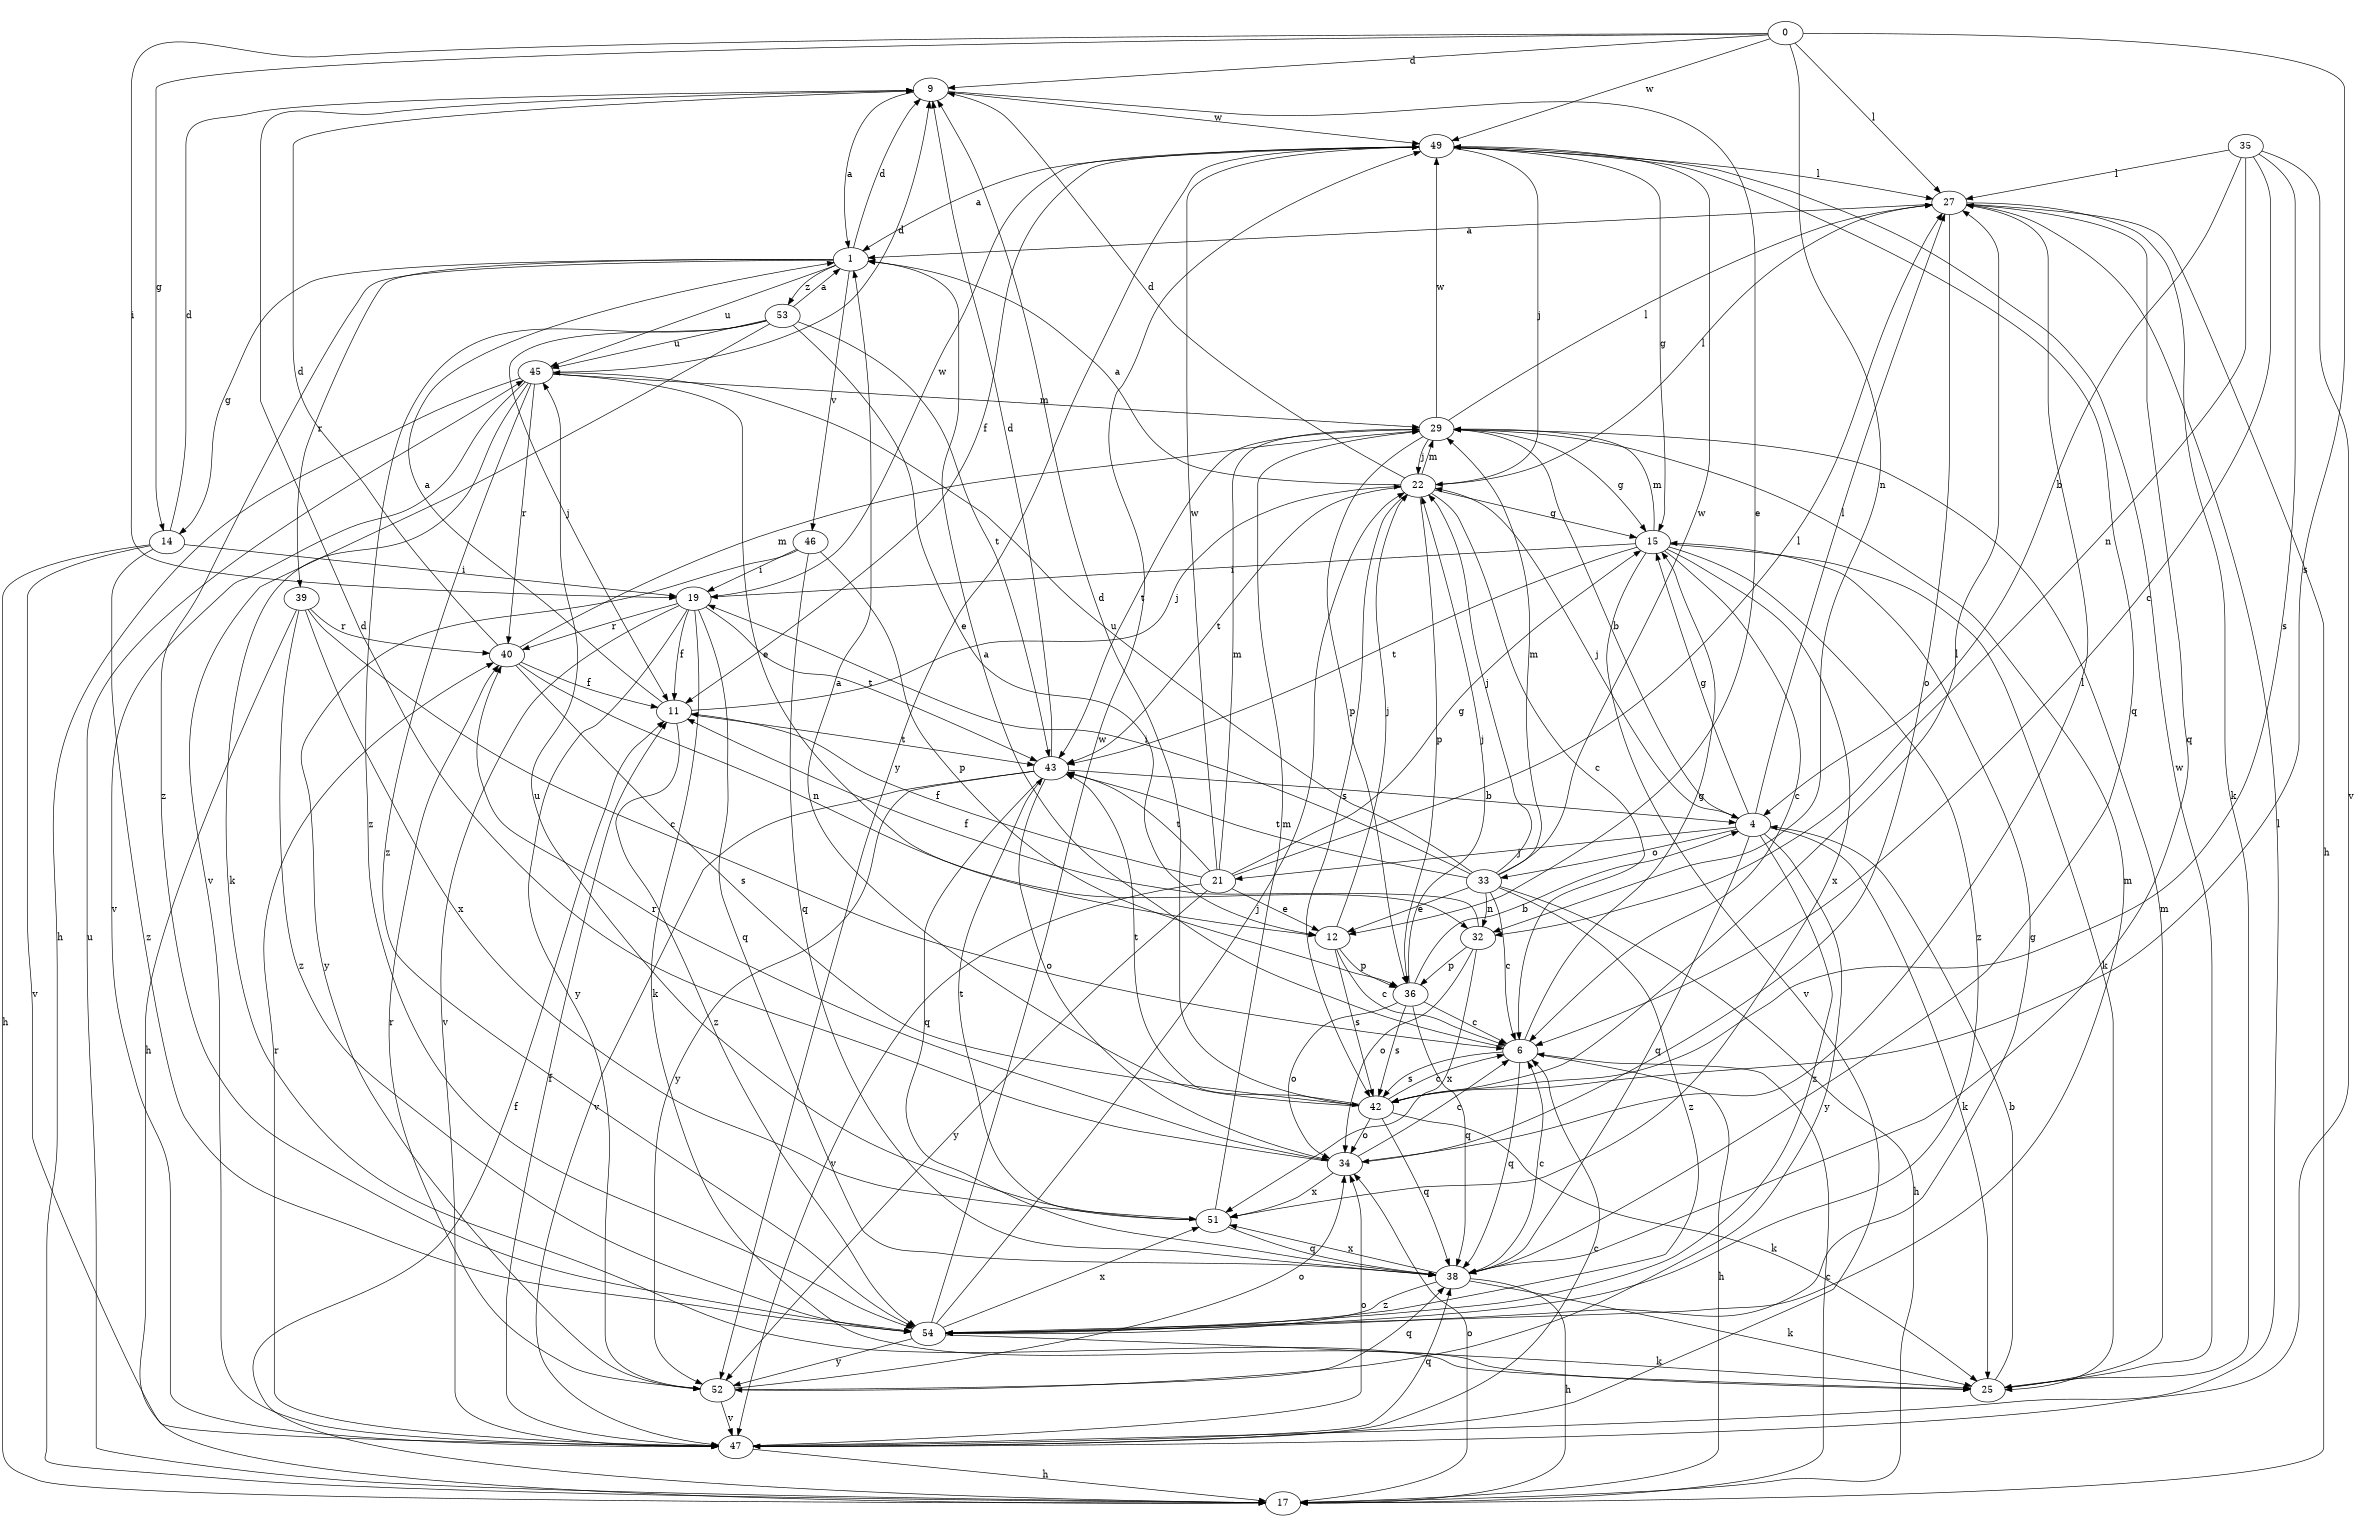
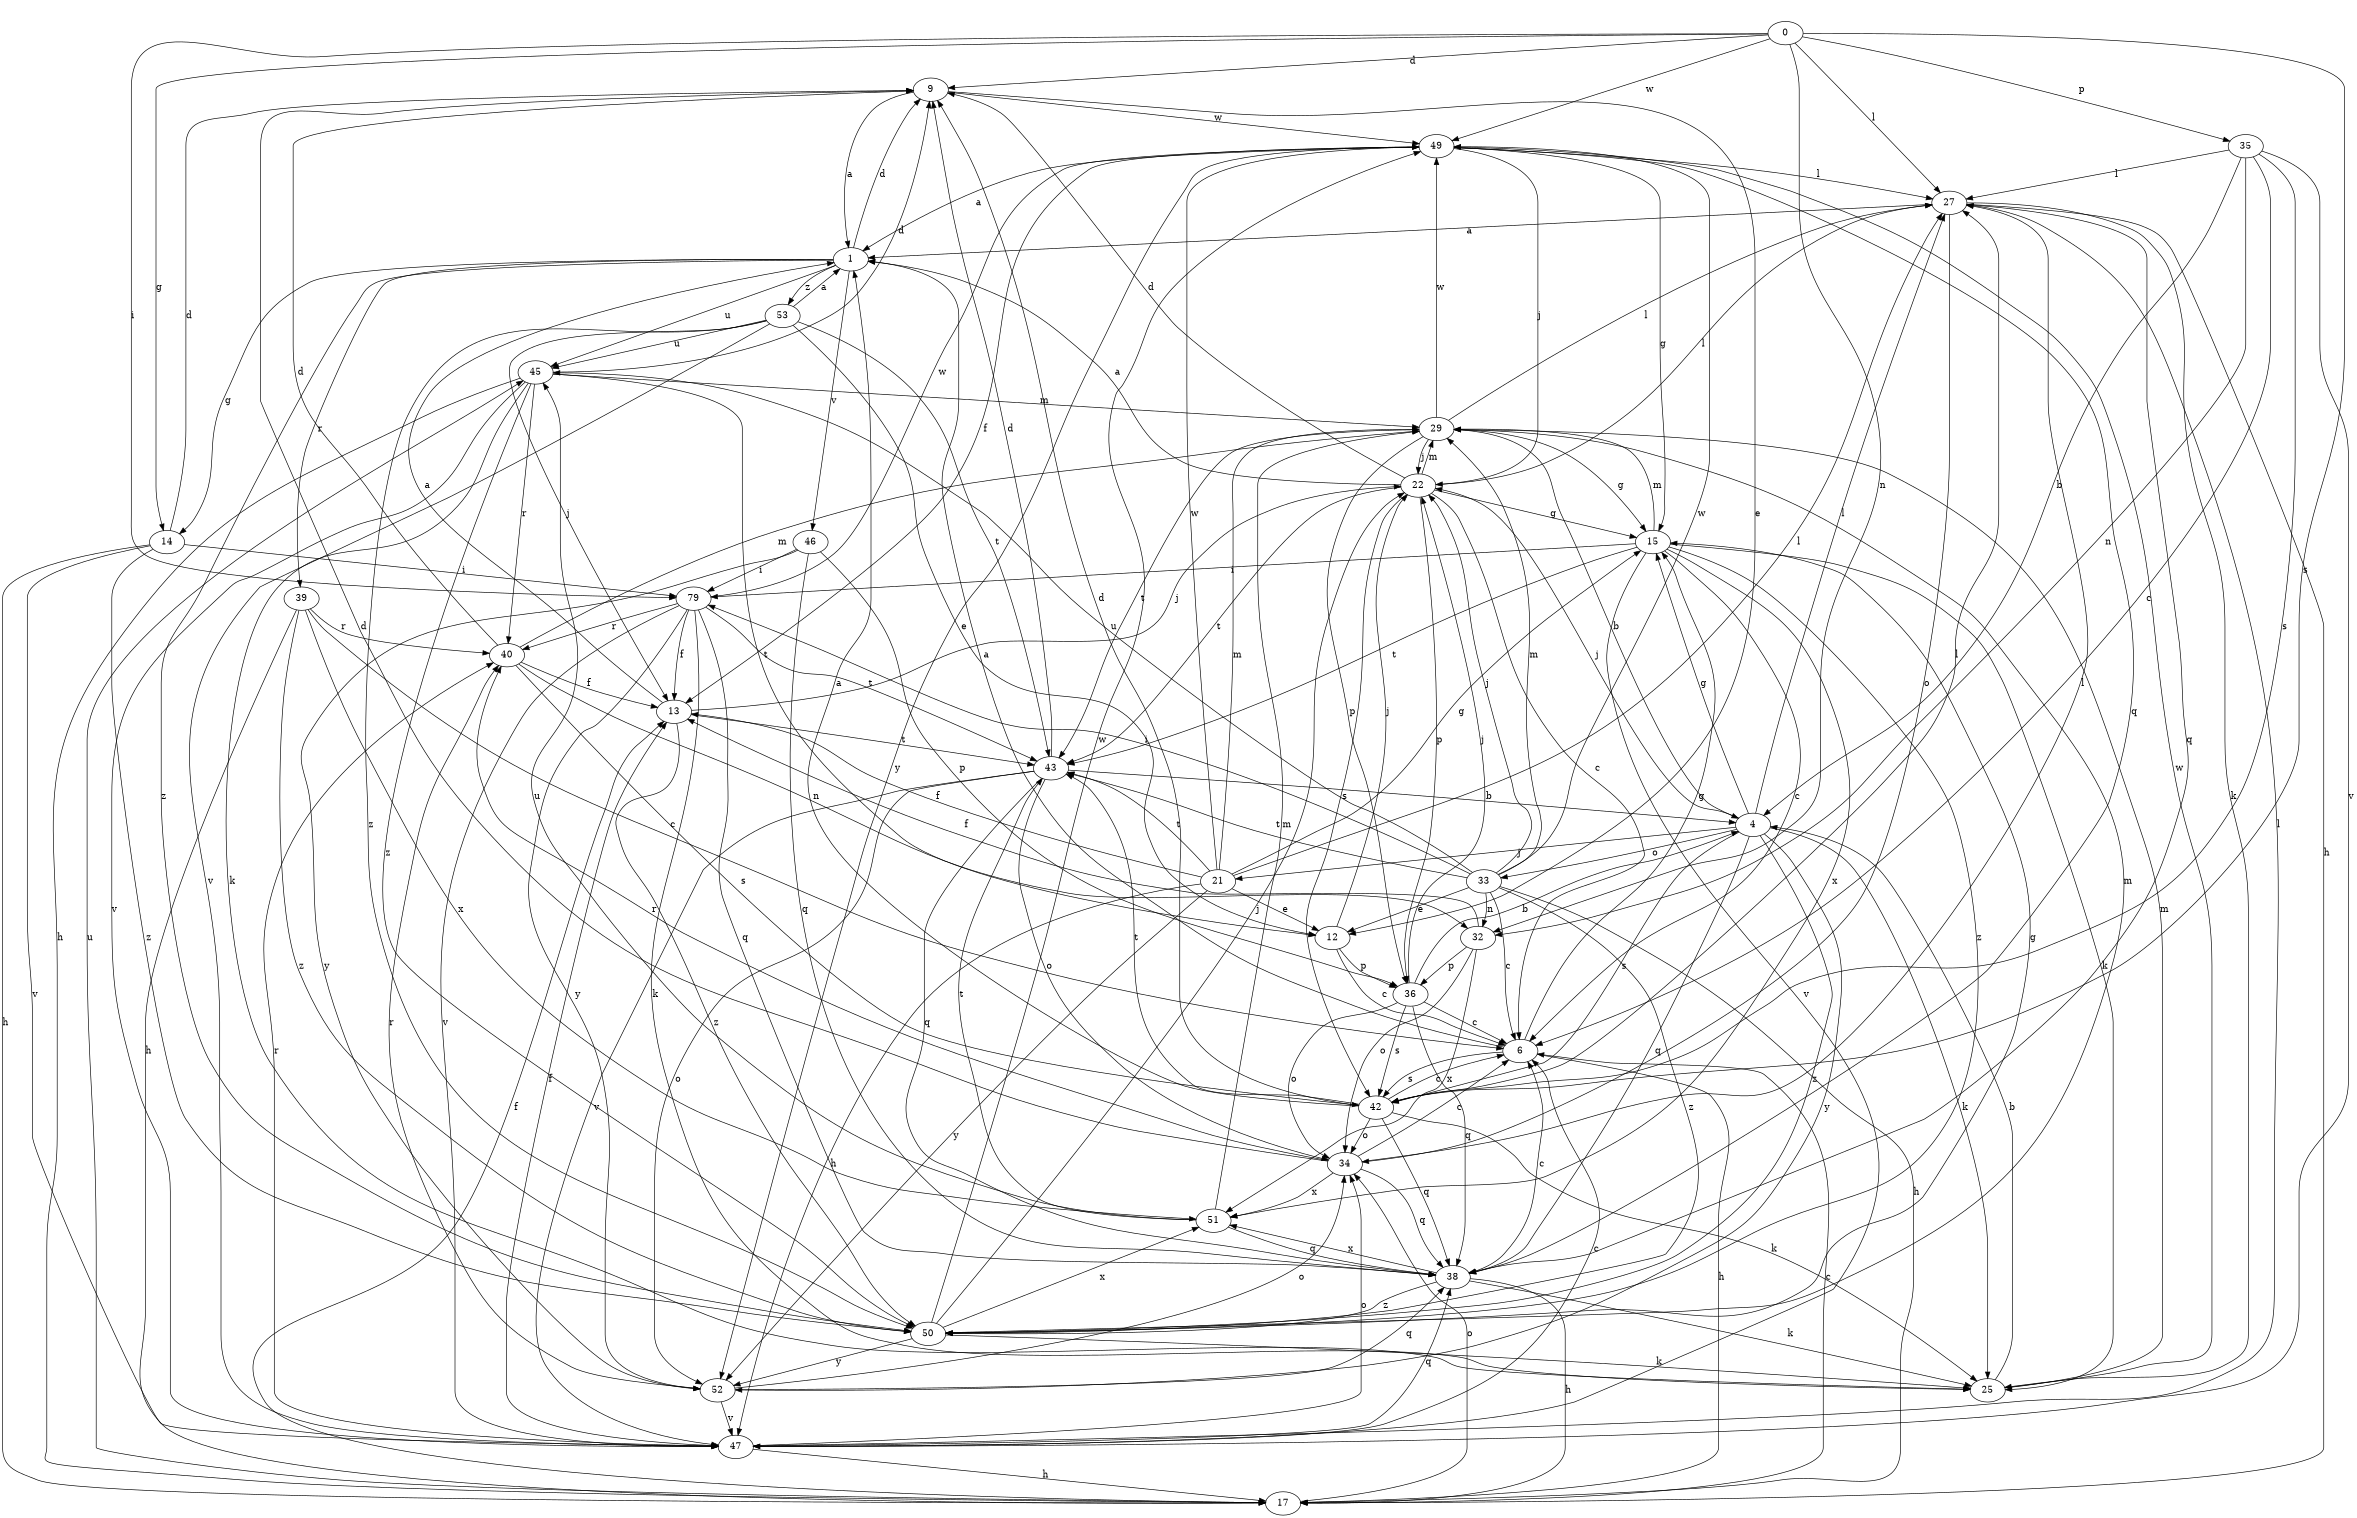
none -> (2014, 84)
(694, 599) -> (694, 599)
(766, 655) -> (766, 655)
(674, 712) -> (674, 712)
(1353, 1020) -> (1595, 1004)
(678, 1079) -> (678, 1079)
(834, 1164) -> (834, 1164)
(1505, 1166) -> (1410, 1207)
(928, 1334) -> (928, 1334)
